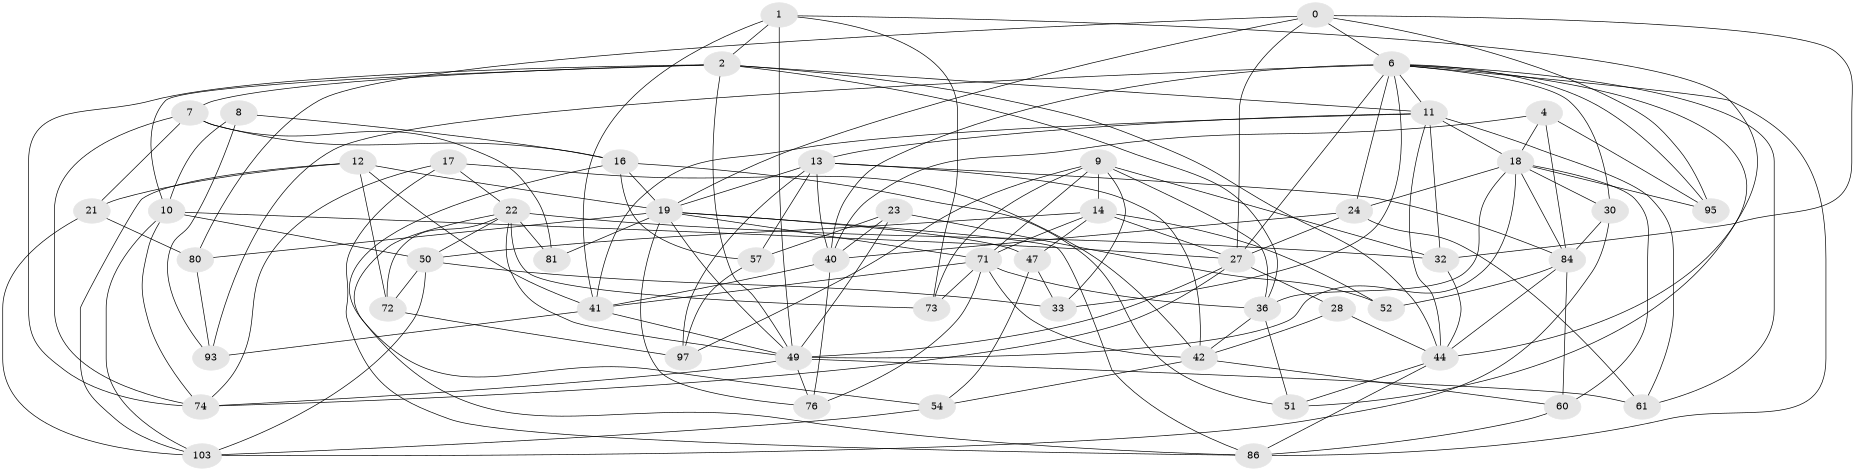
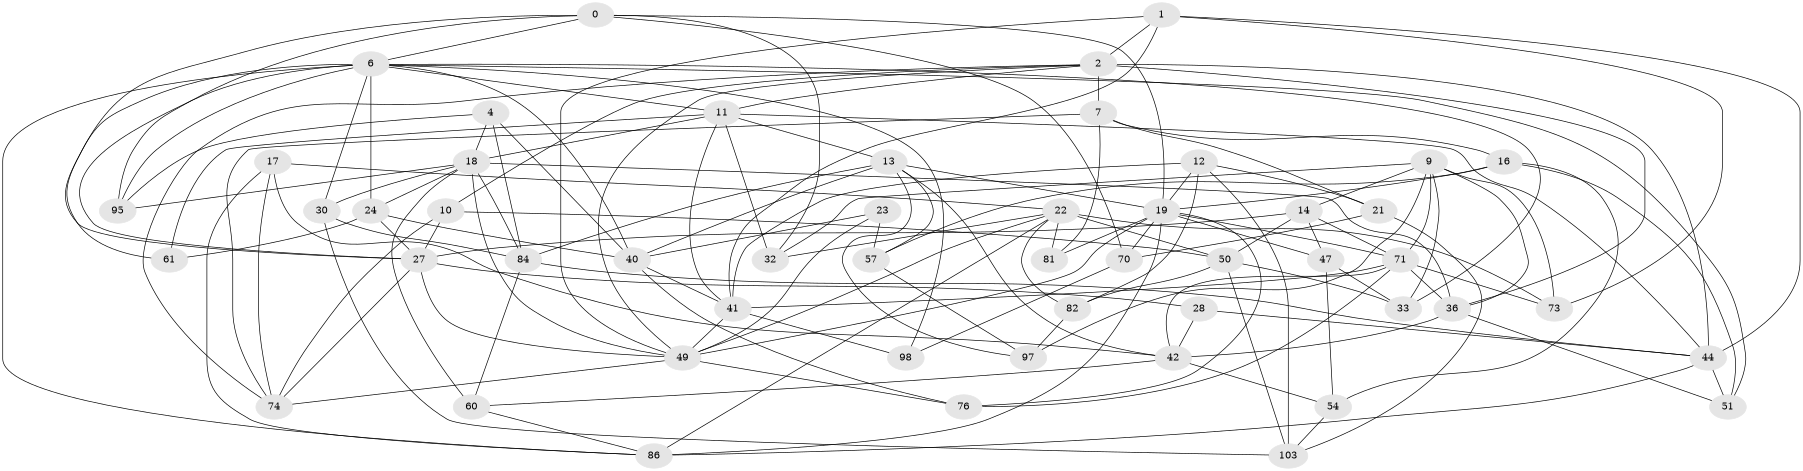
(239, 113) -> none
(195, 260) -> (1124, 260)
(388, 309) -> (1073, 309)
(1386, 309) -> none
(1461, 309) -> none
(106, 345) -> none
(211, 358) -> (906, 358)
(1219, 375) -> none
